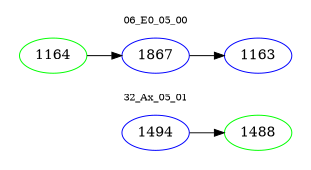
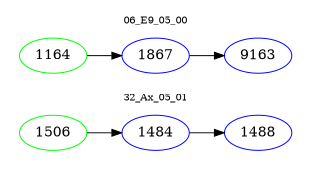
(156, 21) -> (156, 21)
(258, 56) -> (258, 56)
none -> (53, 133)
(156, 133) -> (156, 133)
(258, 133) -> (258, 133)
